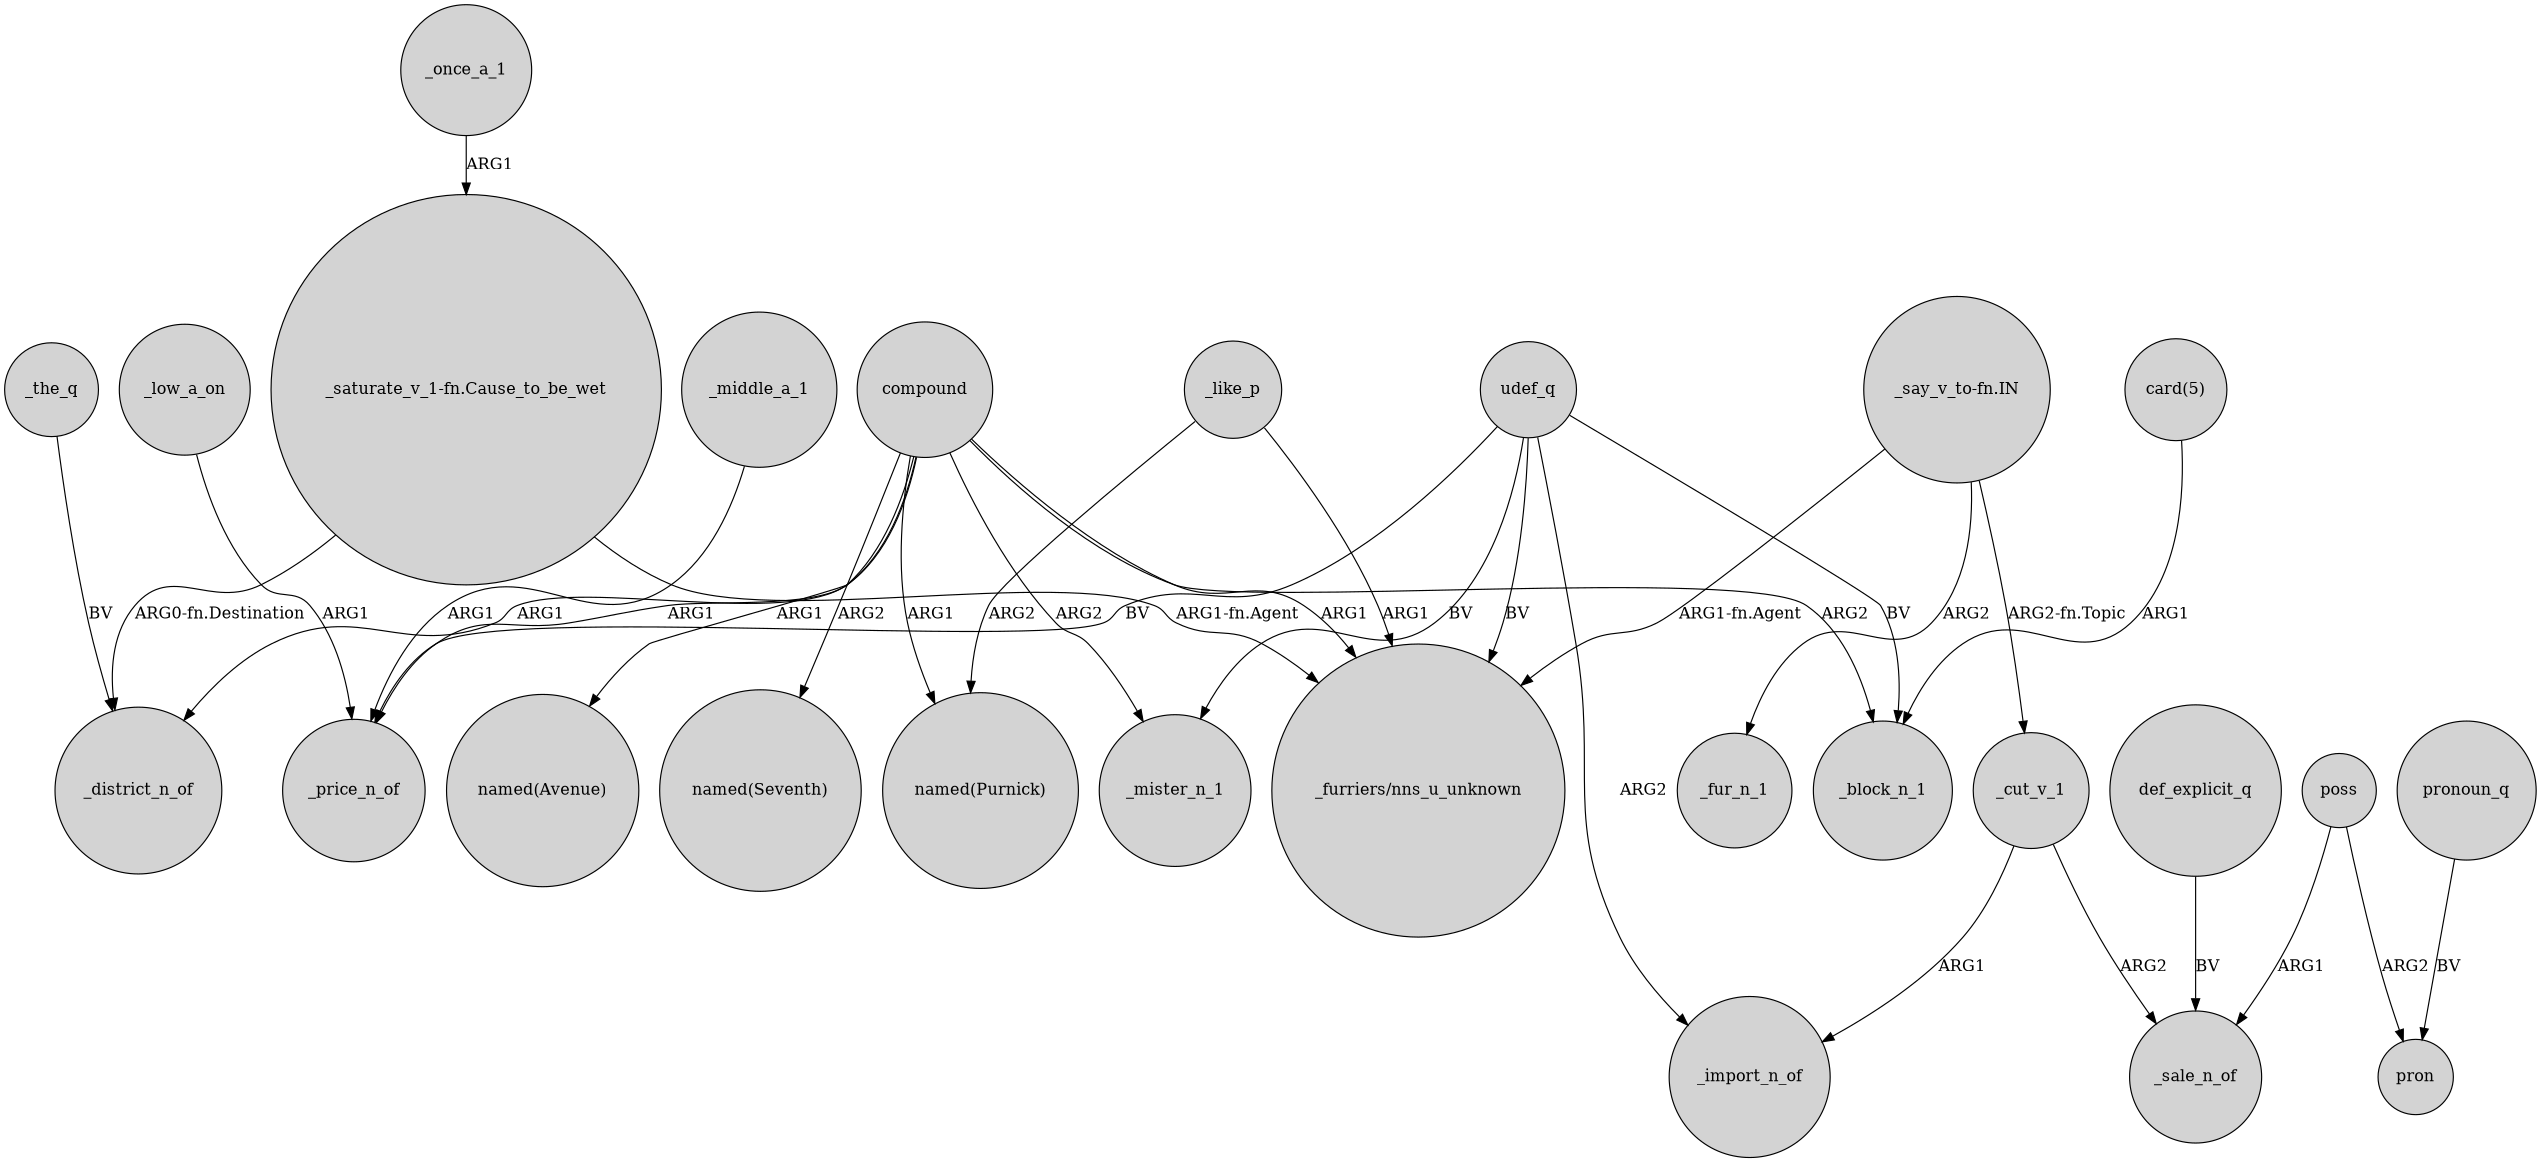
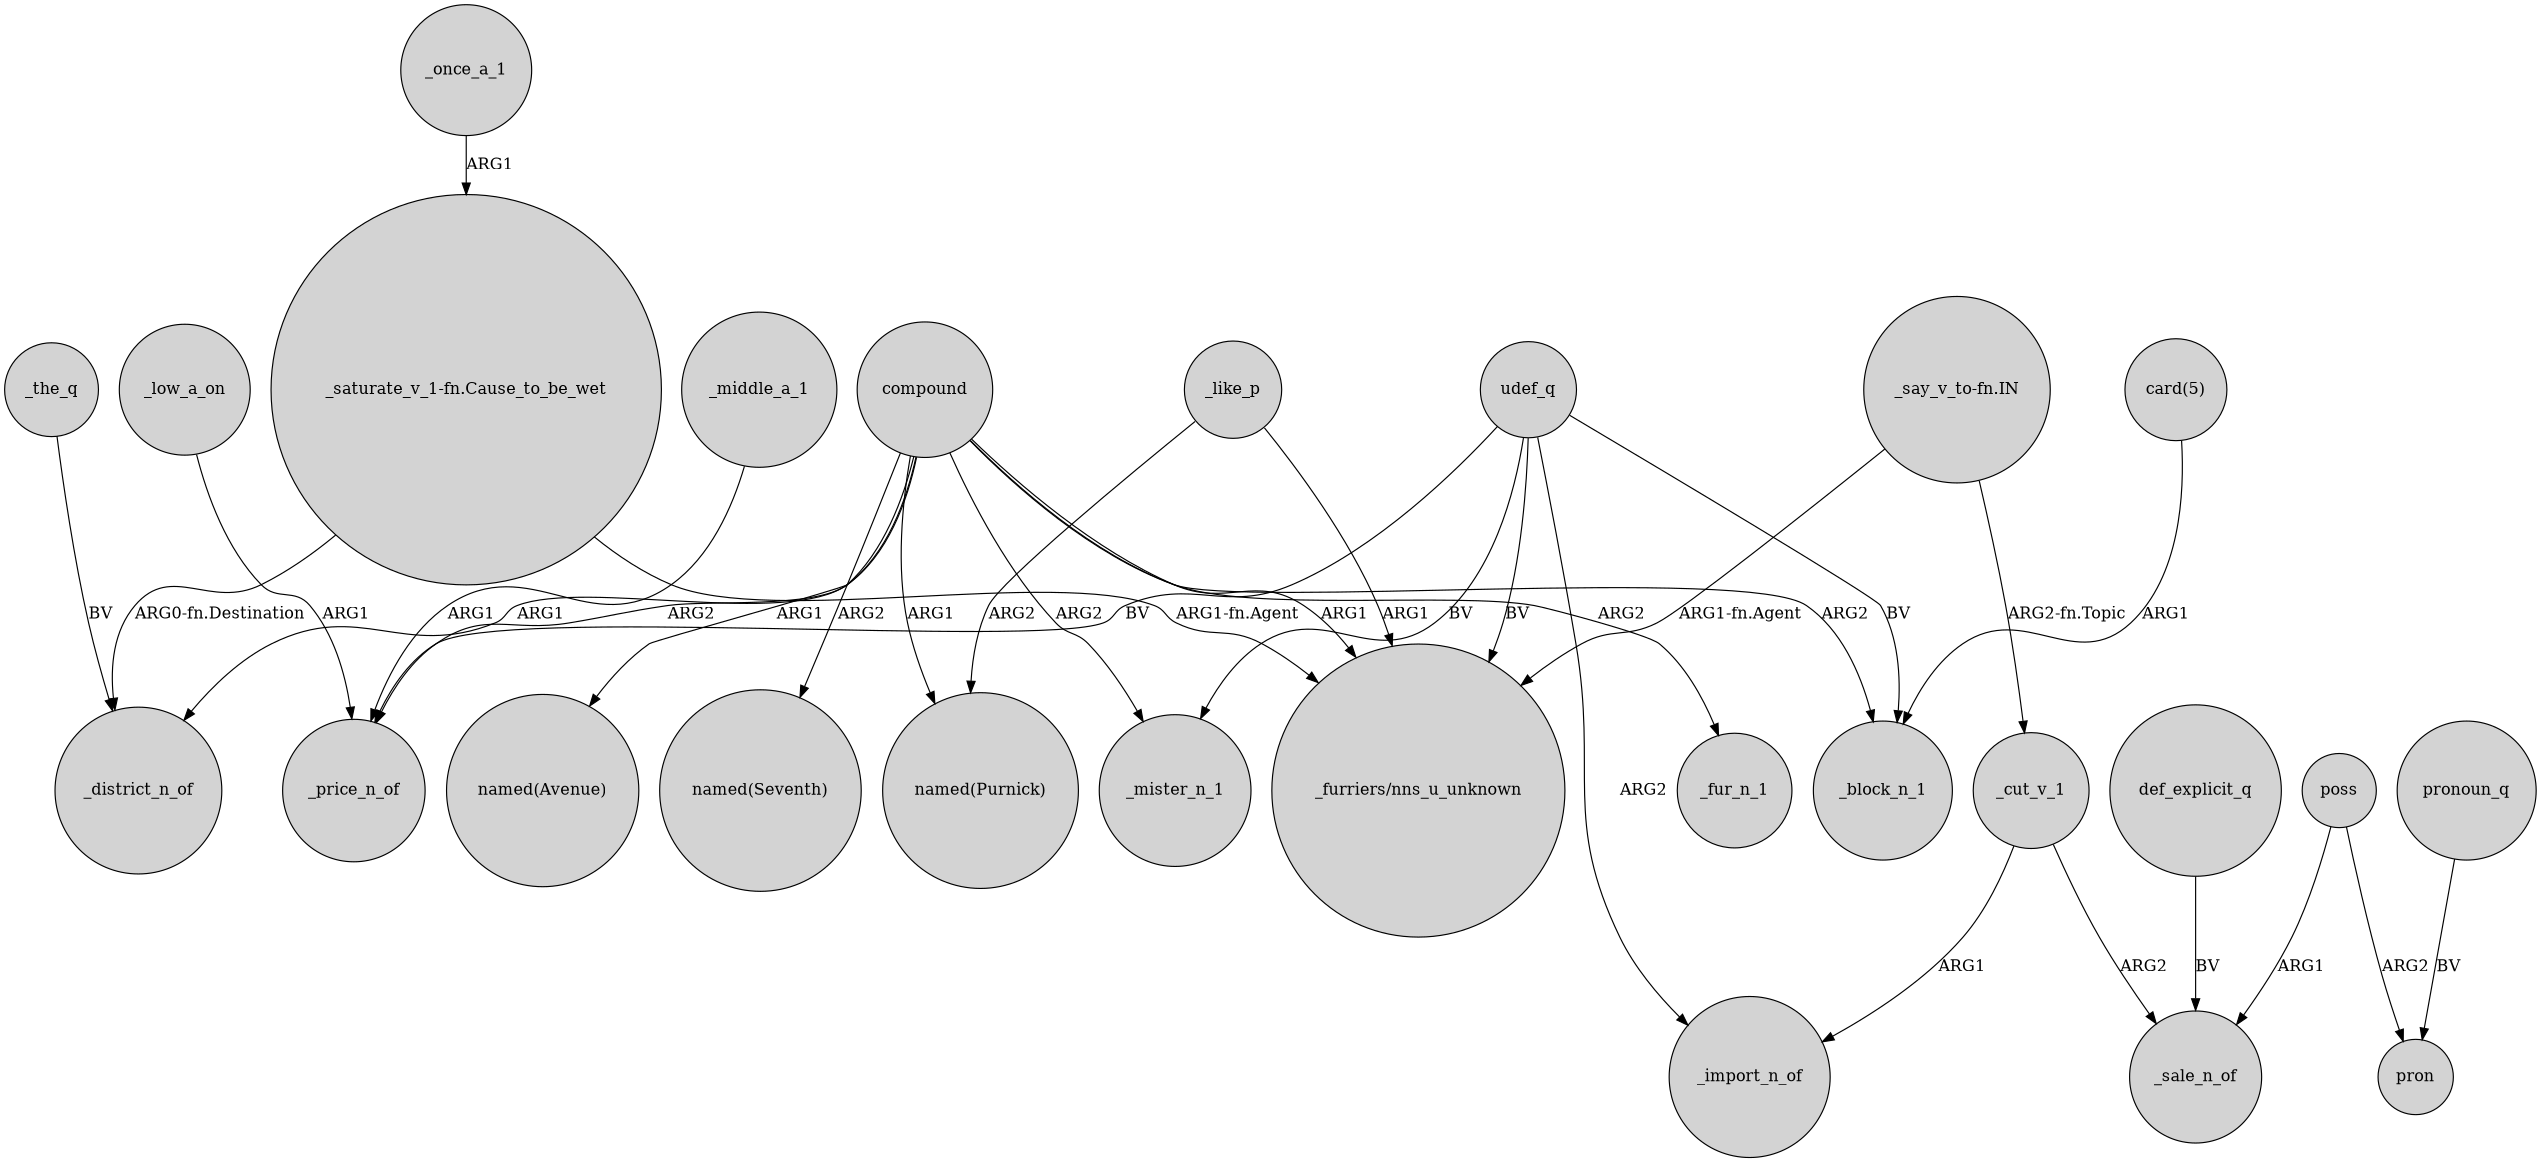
(692, 614) -> (692, 614)
(1904, 638) -> (1343, 600)
